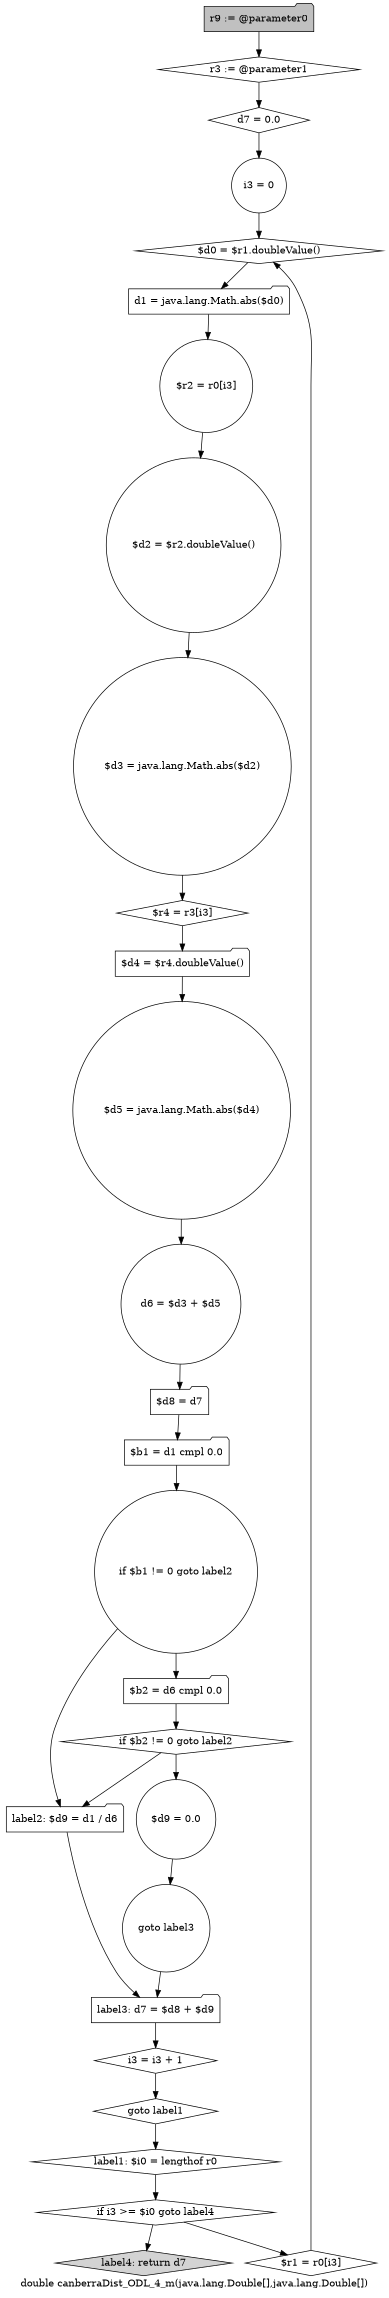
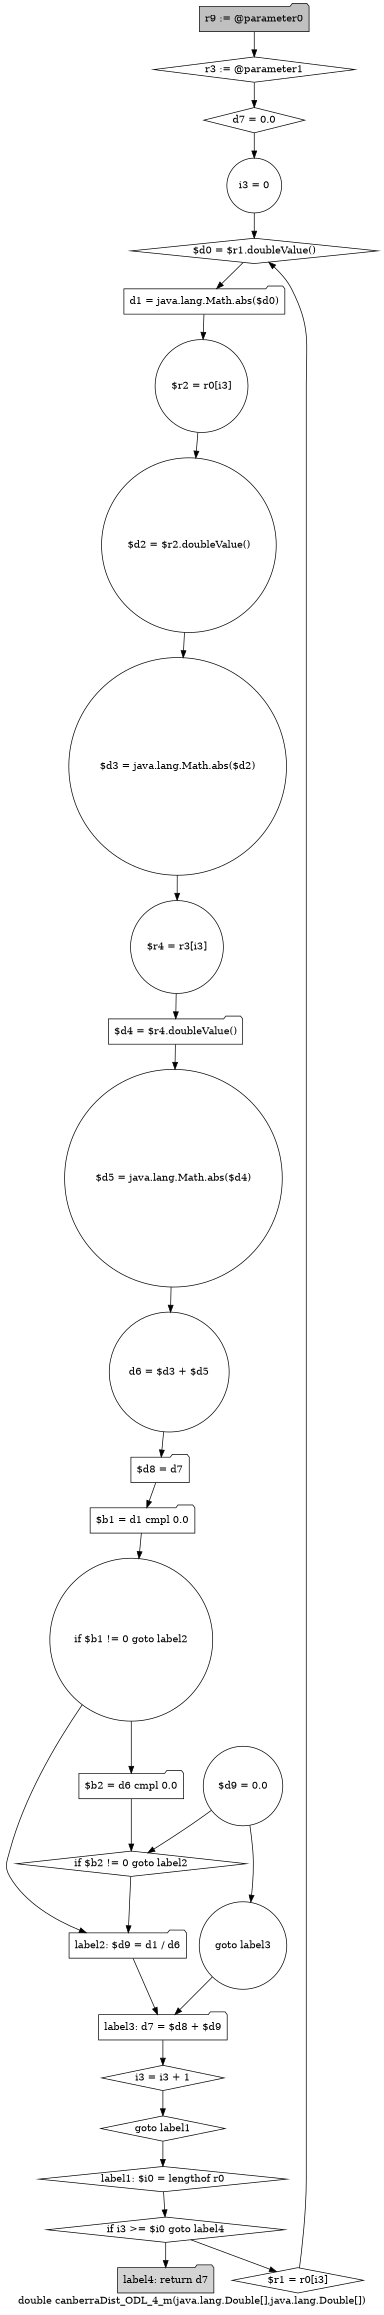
(182, 913) -> (177, 947)
(176, 1763) -> (183, 1830)
(144, 2263) -> (166, 2280)
